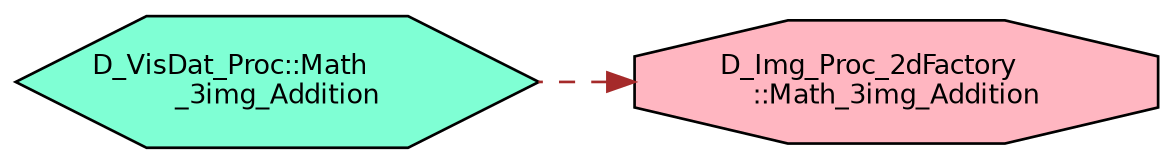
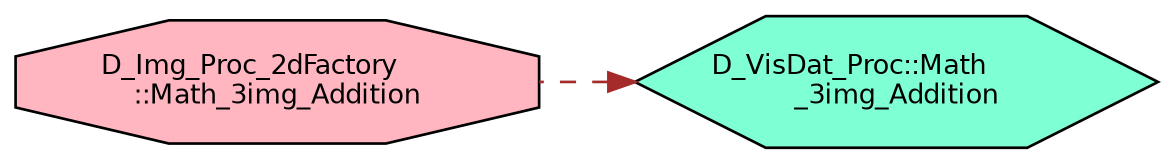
(573, 82) -> (574, 82)
